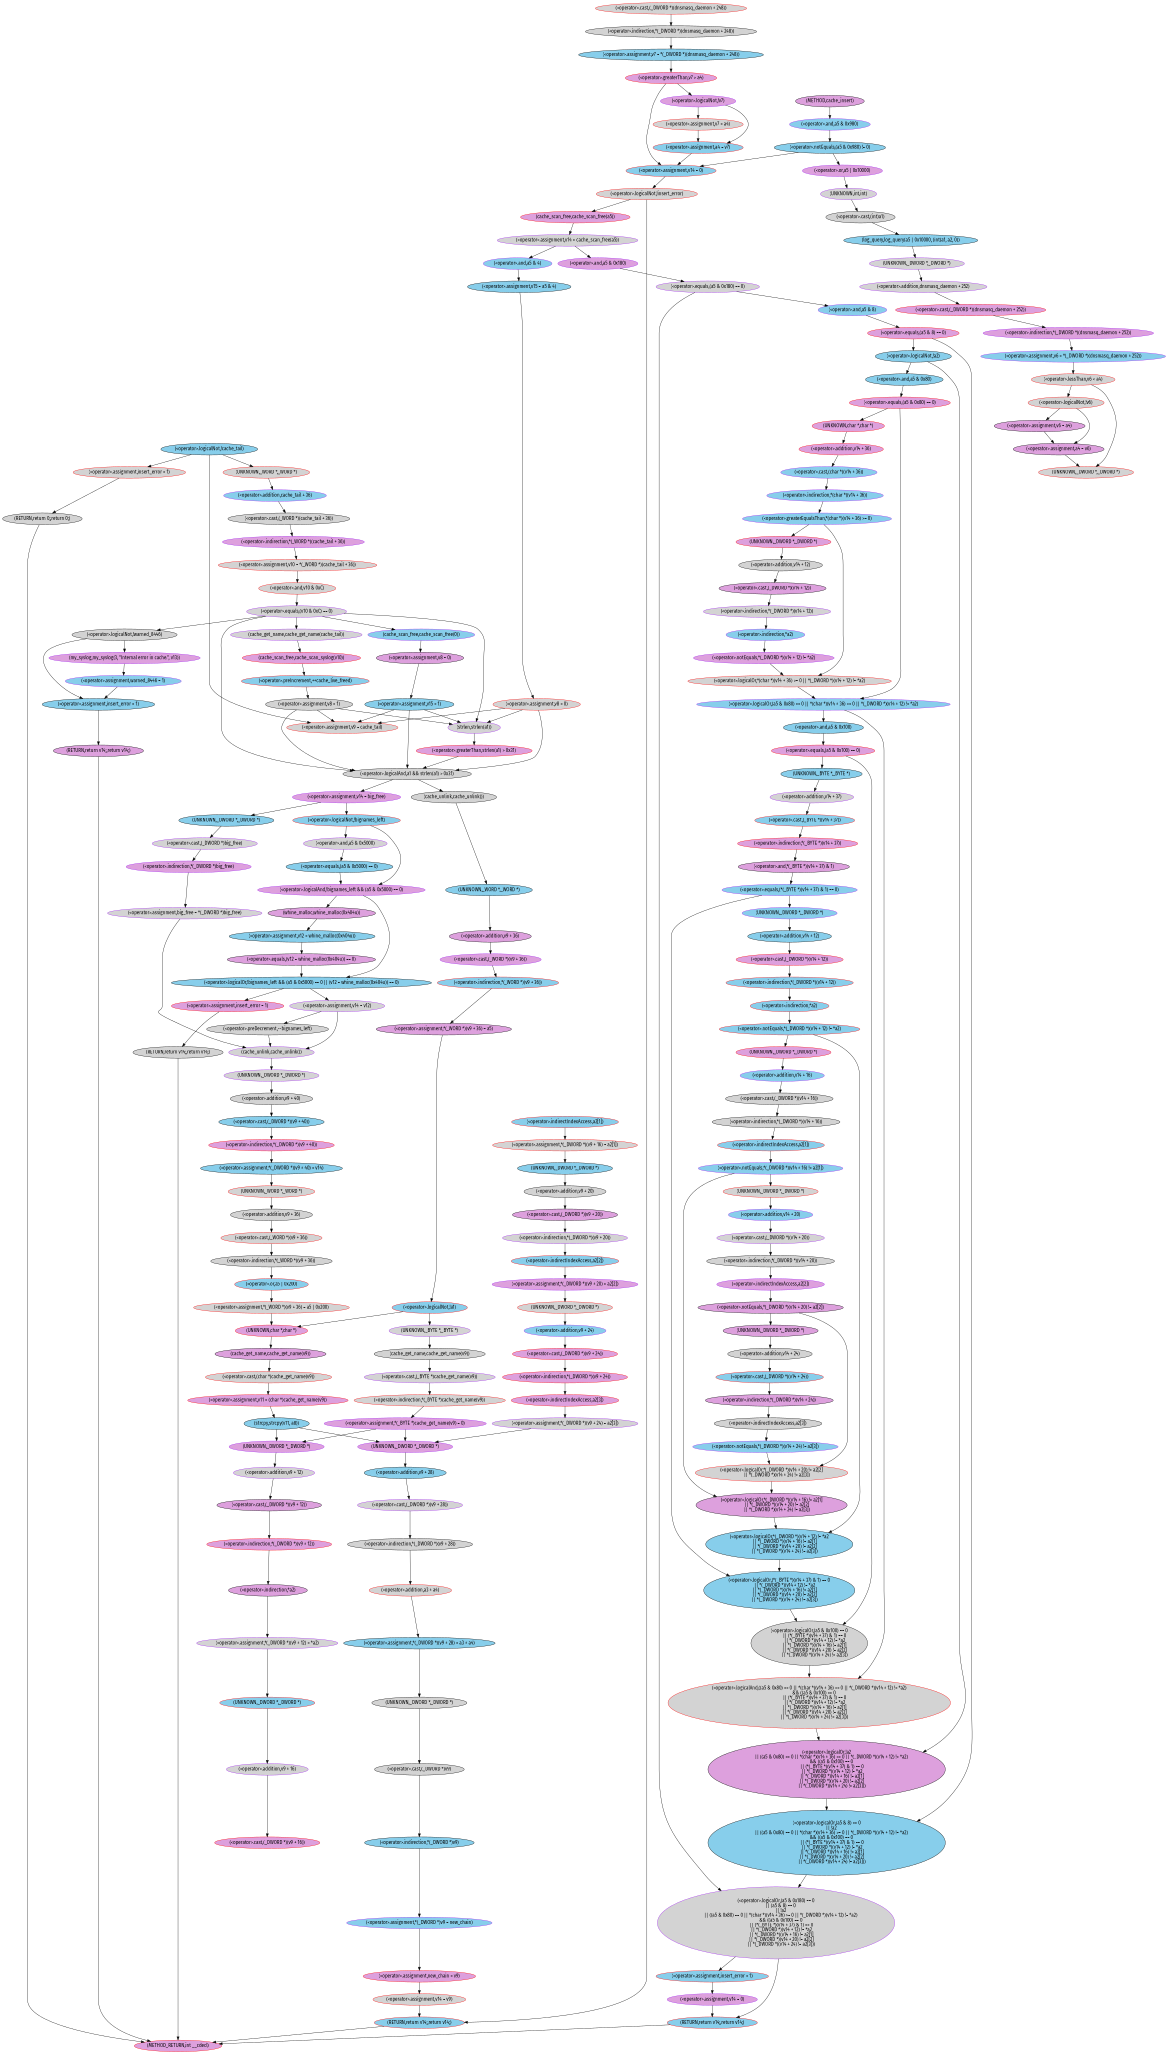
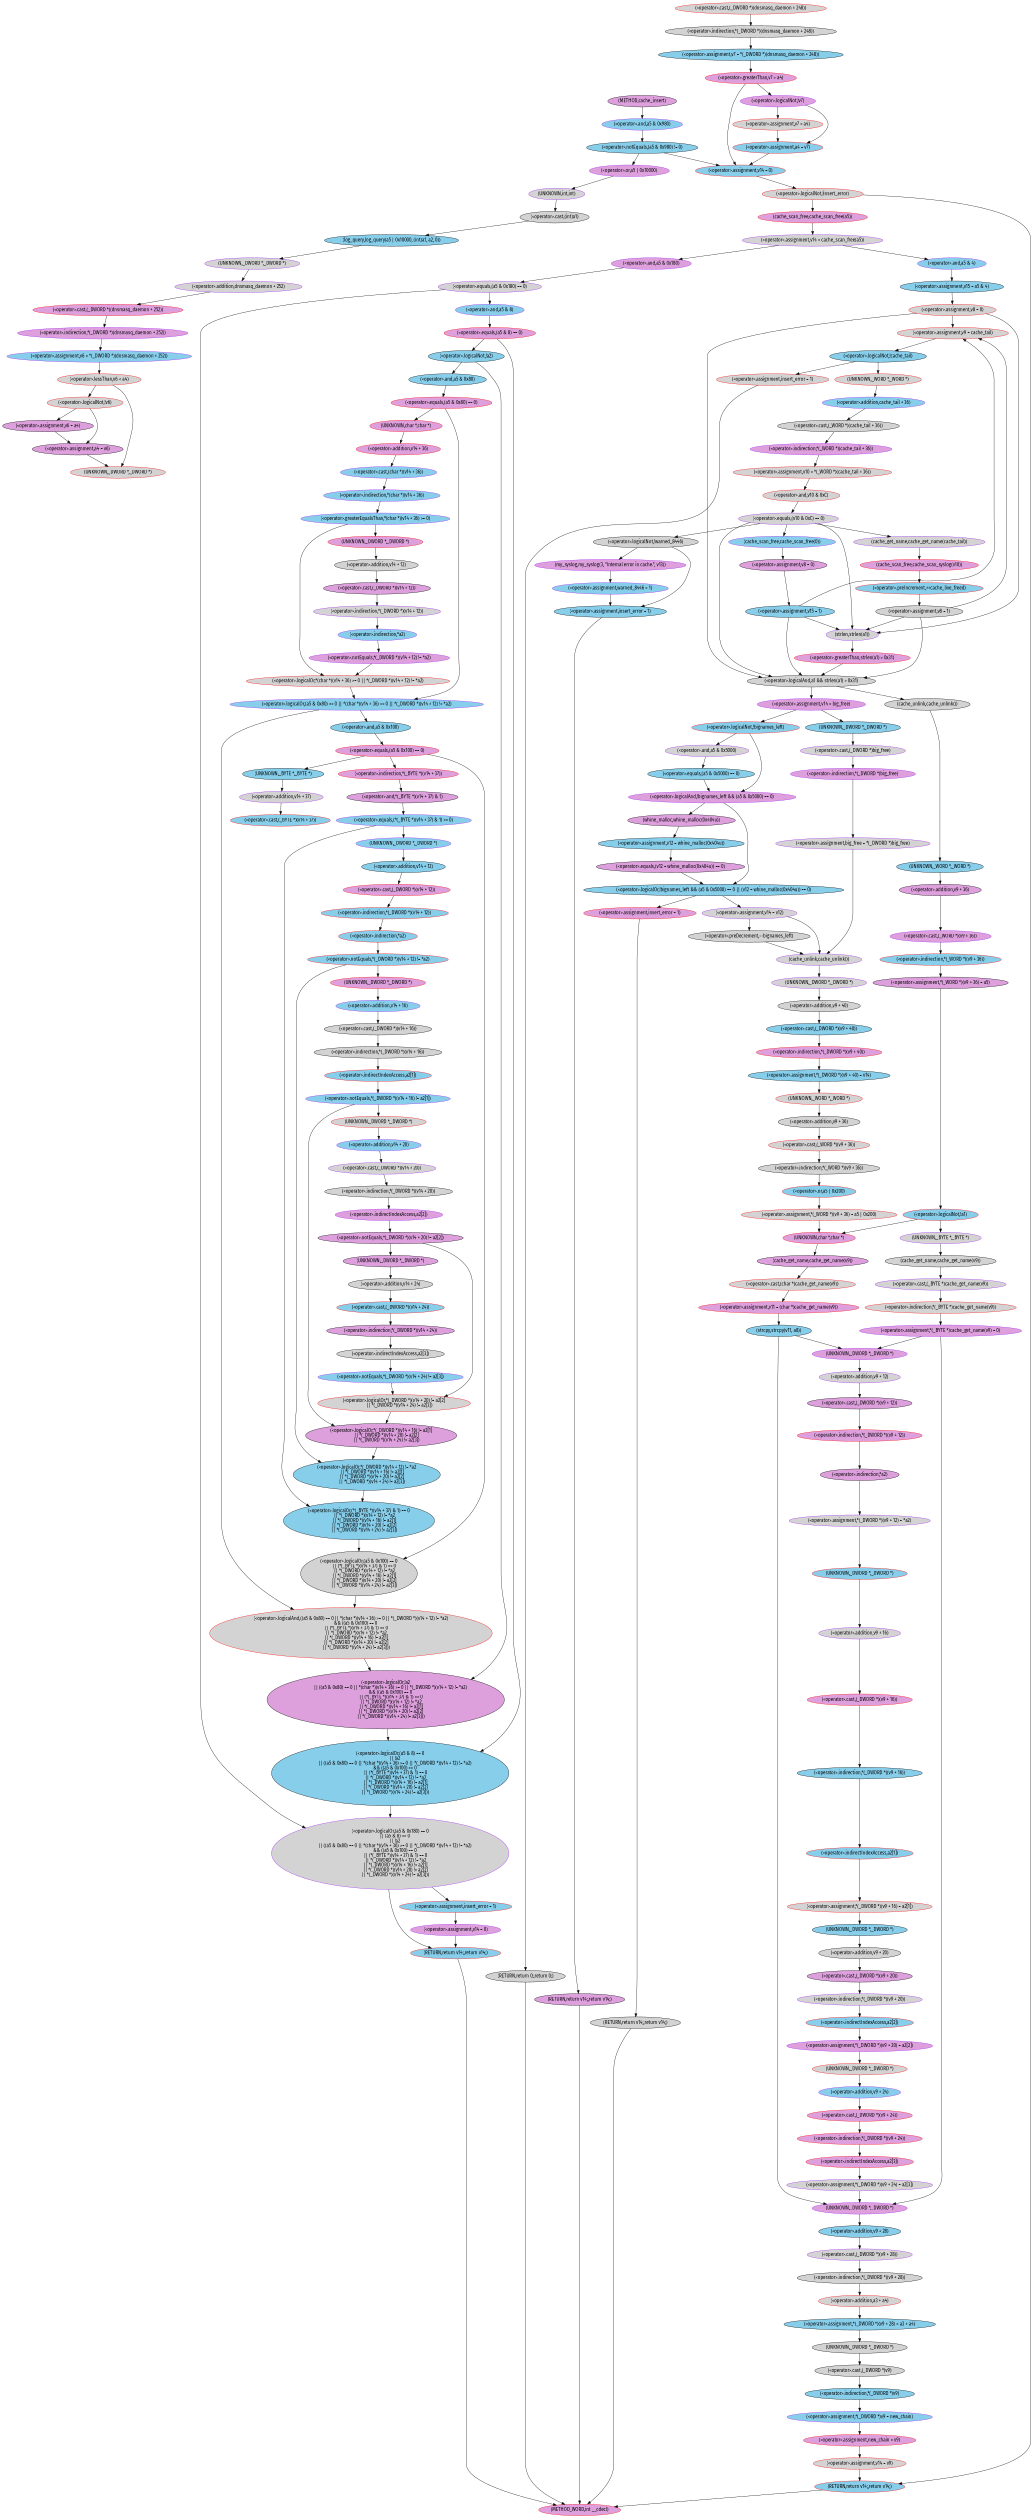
(209, 615) -> (917, 344)
(802, 830) -> (392, 761)
none -> (860, 1773)
(178, 2046) -> (580, 2510)
